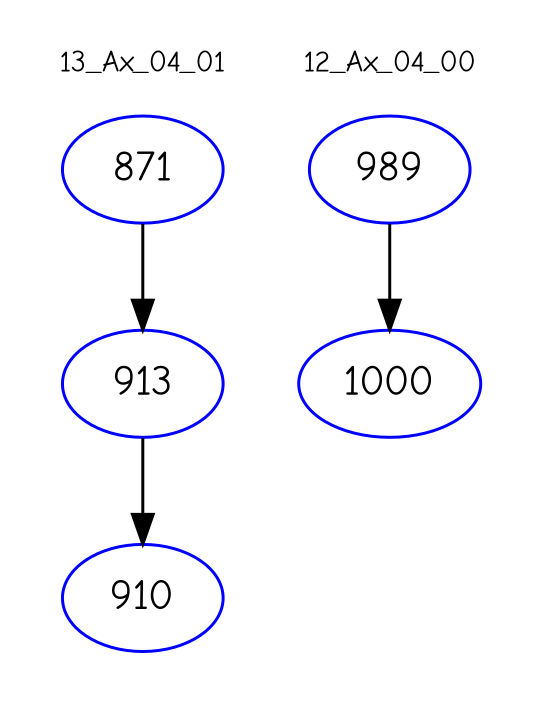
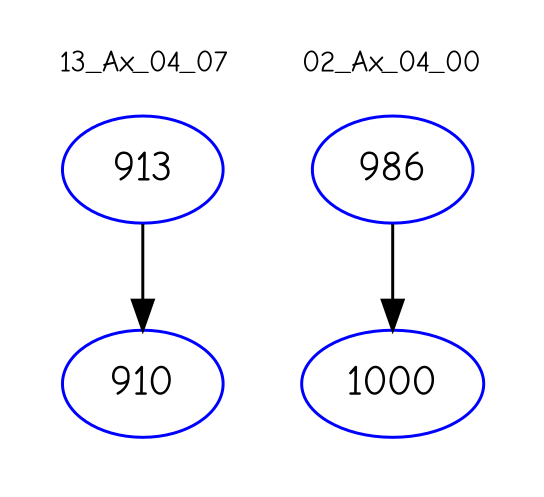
(143, 64) -> (144, 64)
(390, 64) -> (393, 64)
(143, 170) -> none
(390, 170) -> (393, 170)
